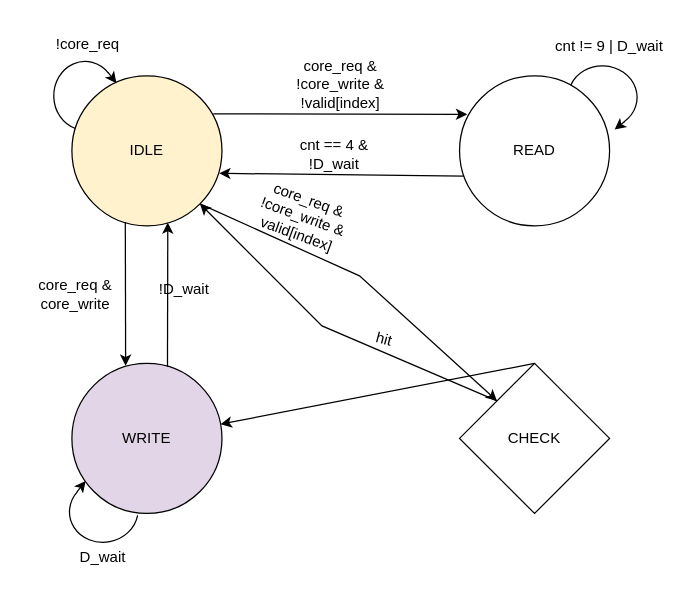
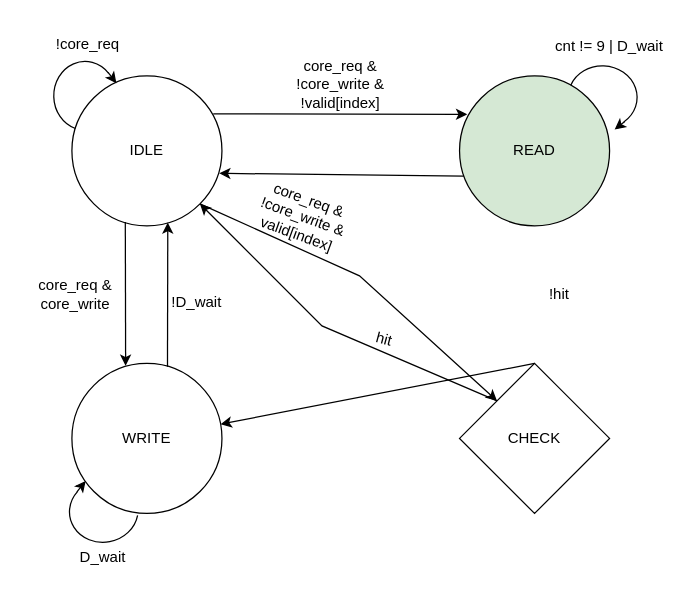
(147, 151) -> (147, 151)
(534, 151) -> (534, 151)
(334, 154) -> none
(184, 289) -> (197, 302)
none -> (559, 294)
(147, 438) -> (147, 438)
